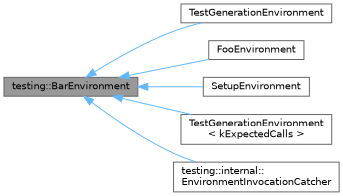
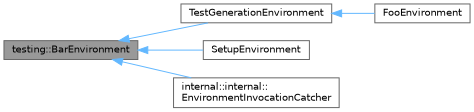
(169, 67) -> (358, 13)
(256, 129) -> none
(256, 177) -> (256, 93)
